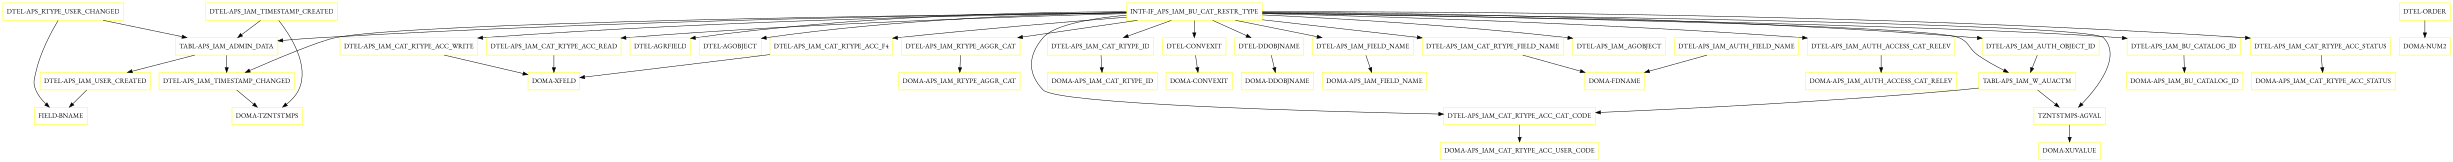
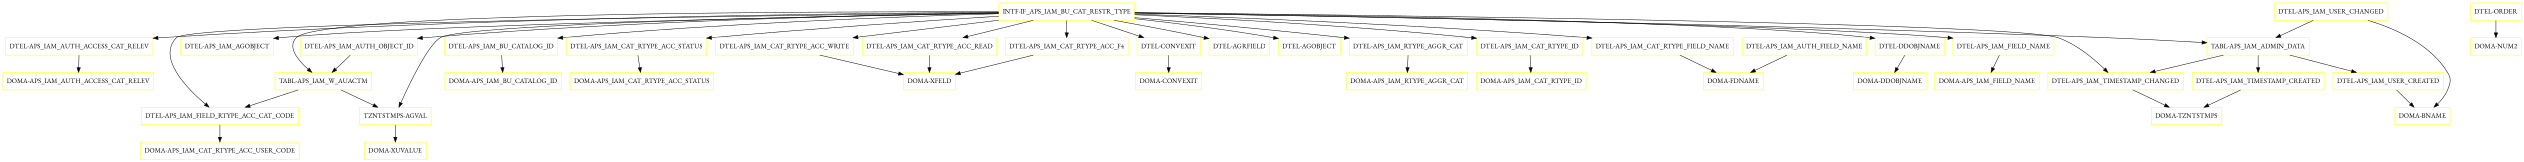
(63, 12) -> (2331, 12)
(251, 28) -> (2258, 61)
(61, 116) -> (2422, 116)
(1520, 116) -> (220, 116)
